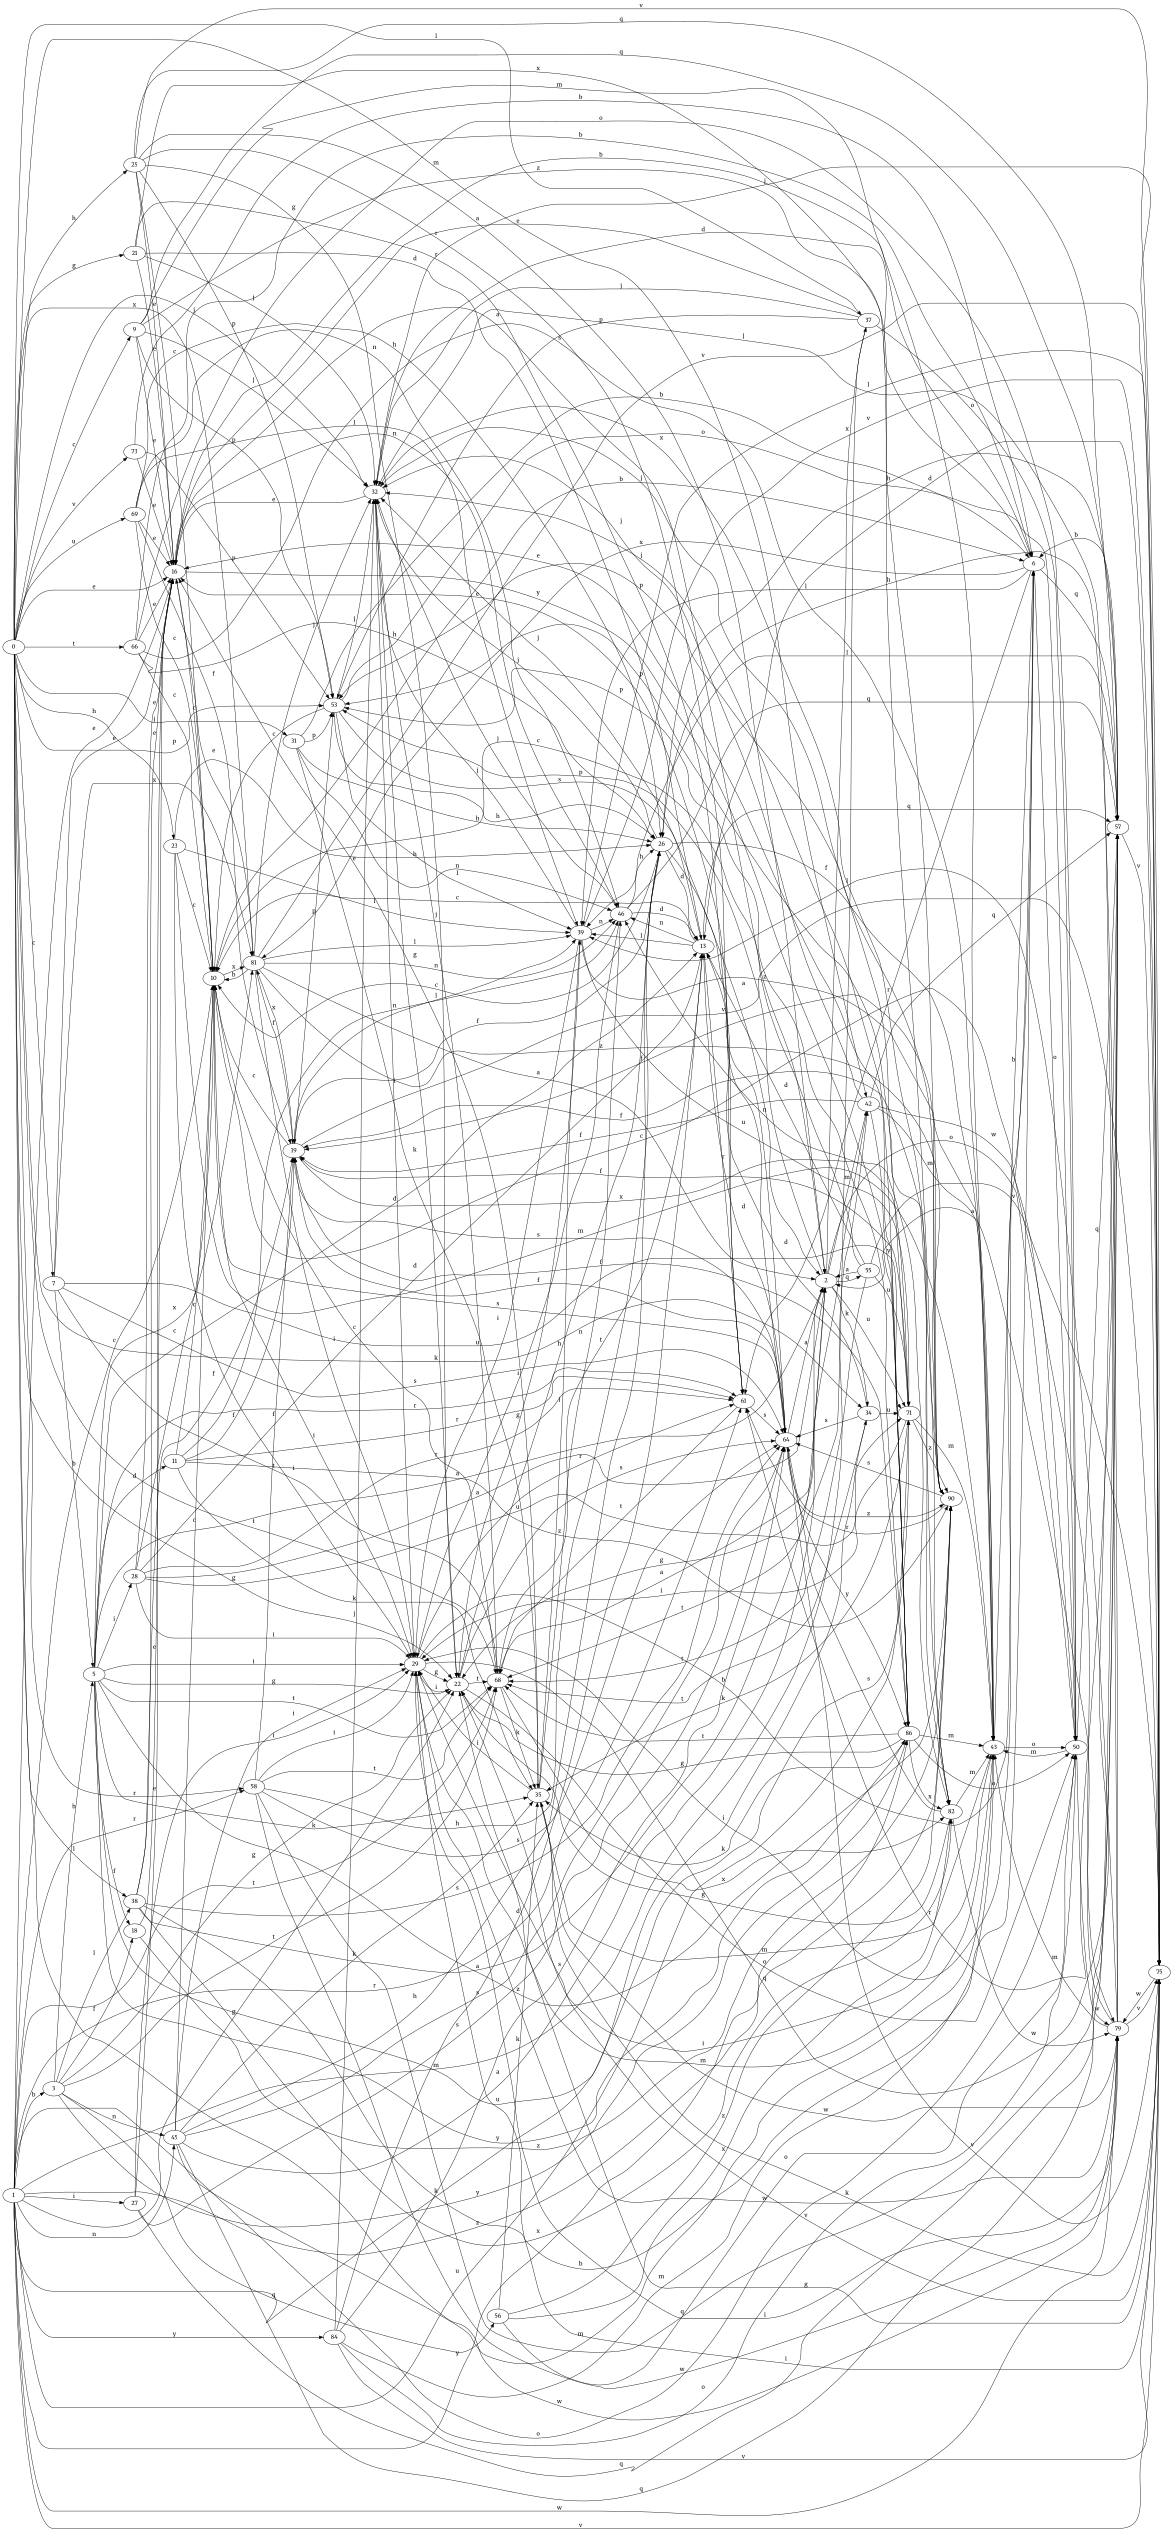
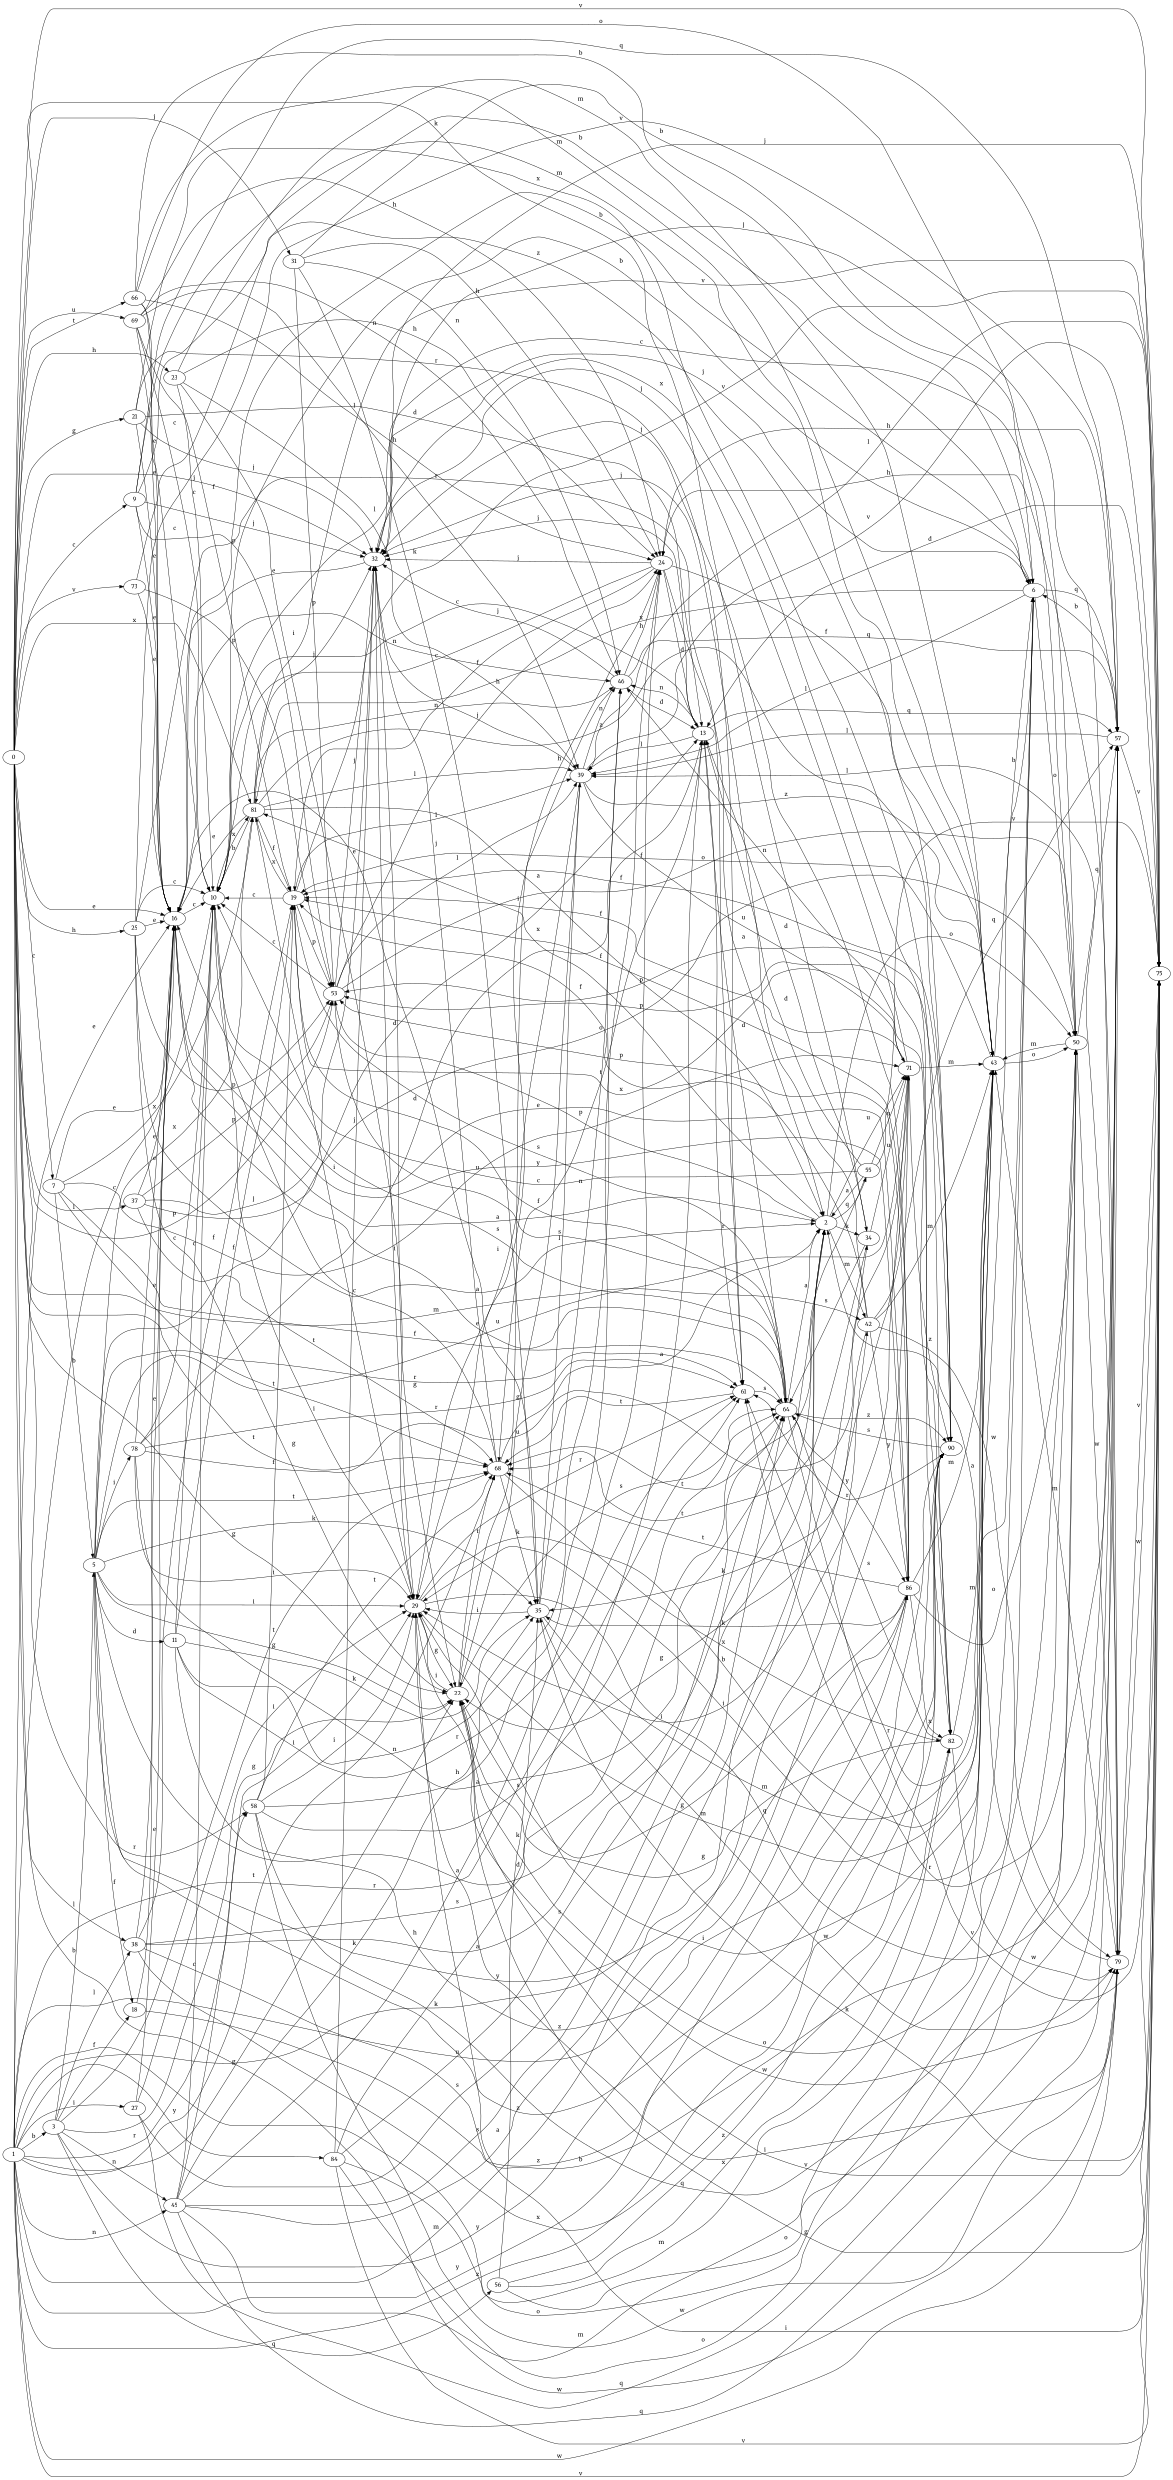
(621, 19) -> (621, 119)
(703, 230) -> (703, 372)
(1144, 291) -> (695, 9)
(560, 338) -> (560, 142)
(839, 802) -> (575, 966)
(662, 844) -> (662, 563)
(907, 1063) -> (876, 807)
(415, 1381) -> (415, 1334)
(135, 1577) -> (135, 1449)
